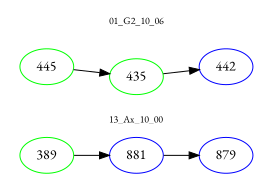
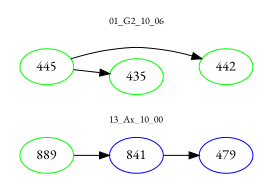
(226, 67) -> (226, 67)
(176, 72) -> (131, 48)
(47, 155) -> (47, 155)
(136, 155) -> (136, 155)
(226, 155) -> (226, 155)
